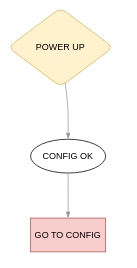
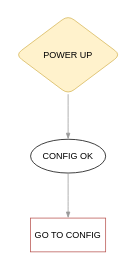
(60, 47) -> (68, 55)
(68, 235) -> (68, 235)
